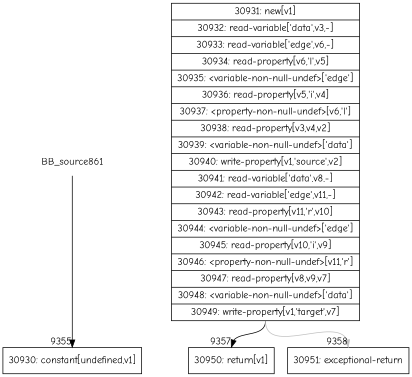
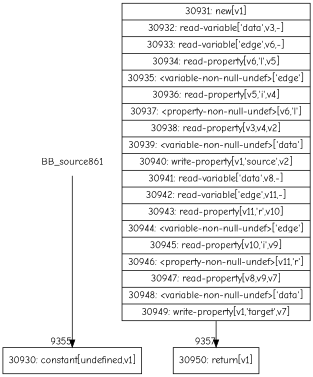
(348, 361) -> none
